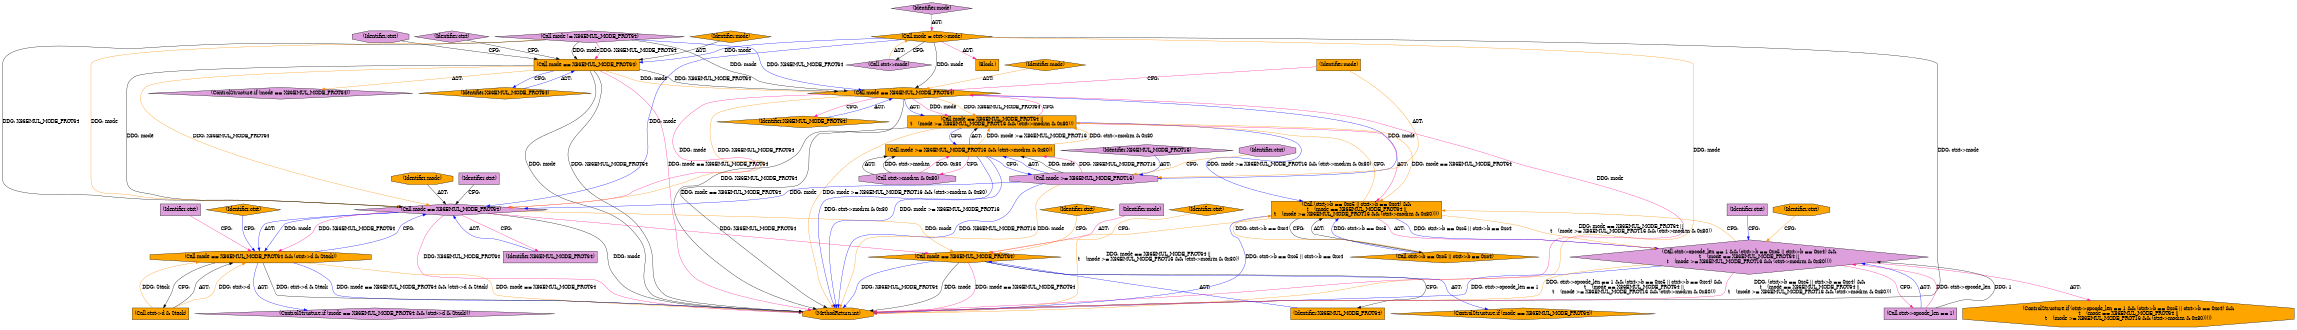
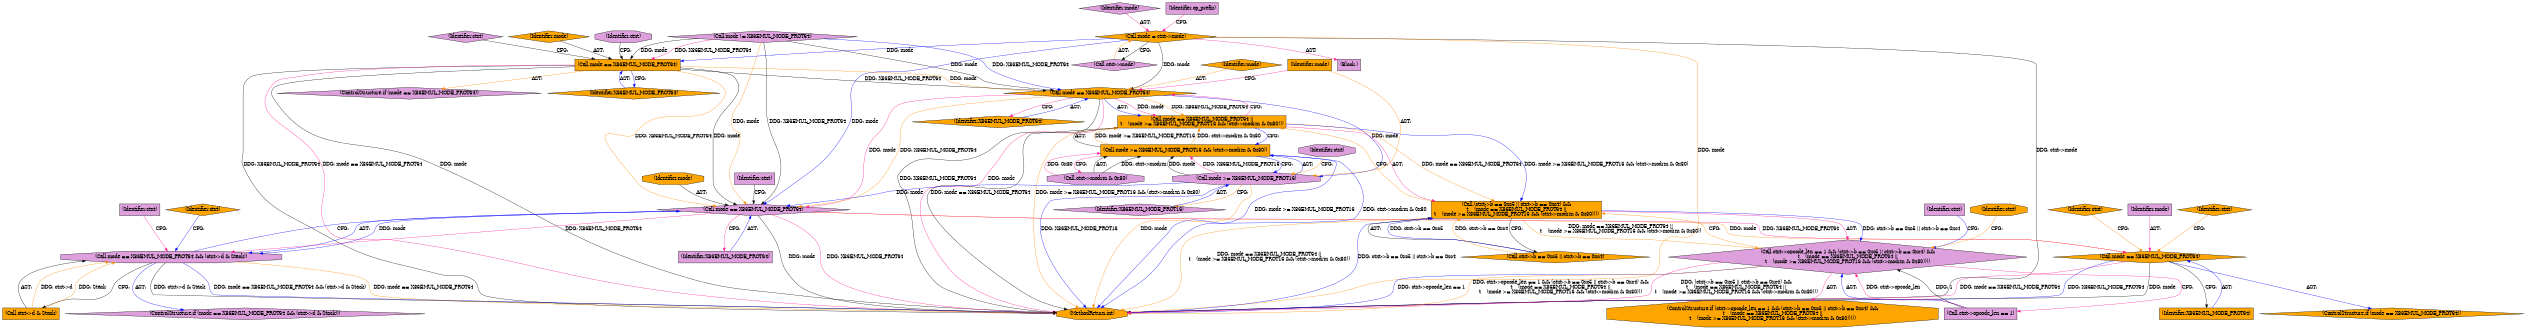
none -> (1192, 8)
(987, 65) -> (1349, 65)
none -> (1212, 201)
(261, 257) -> (171, 257)
